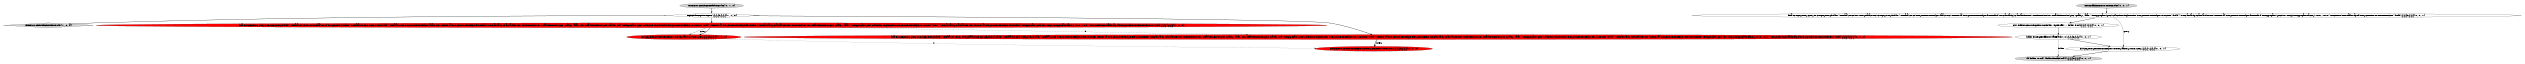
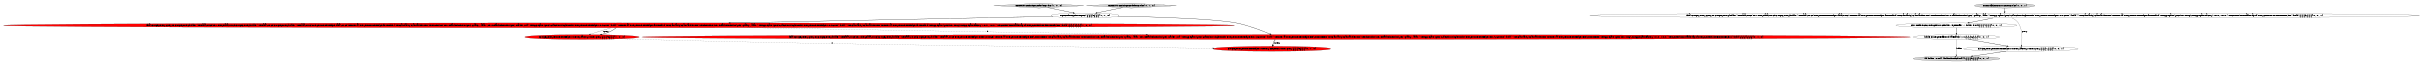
(712, 6) -> (1131, 6)
(712, 15) -> (1085, 15)
(368, 17) -> (1060, 10)
